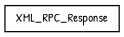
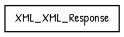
(62, 19) -> (62, 19)
